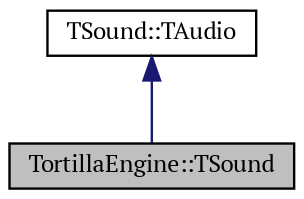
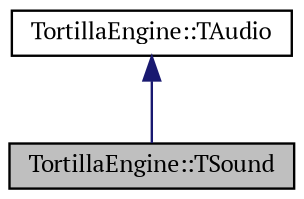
(152, 33) -> (152, 33)
